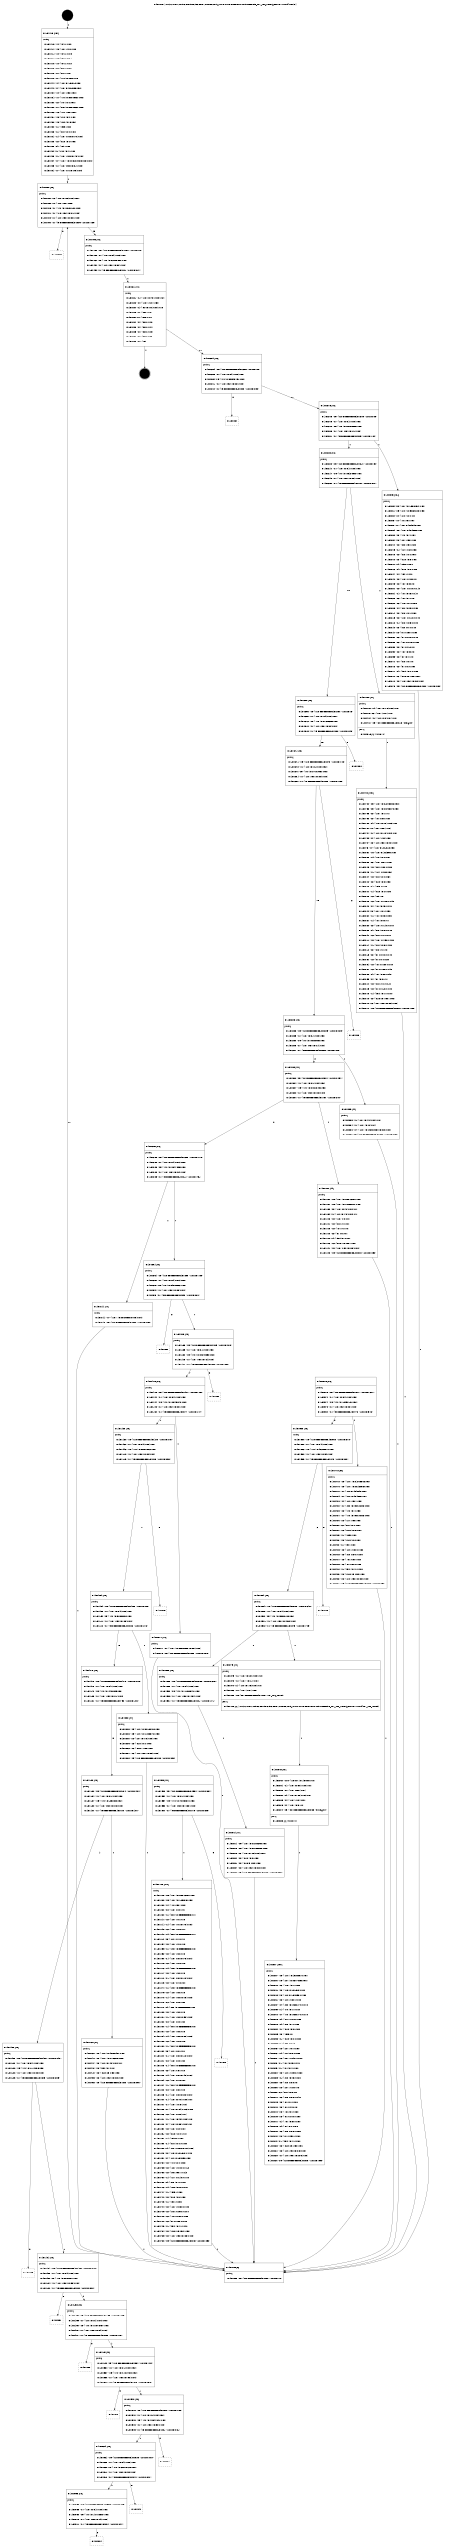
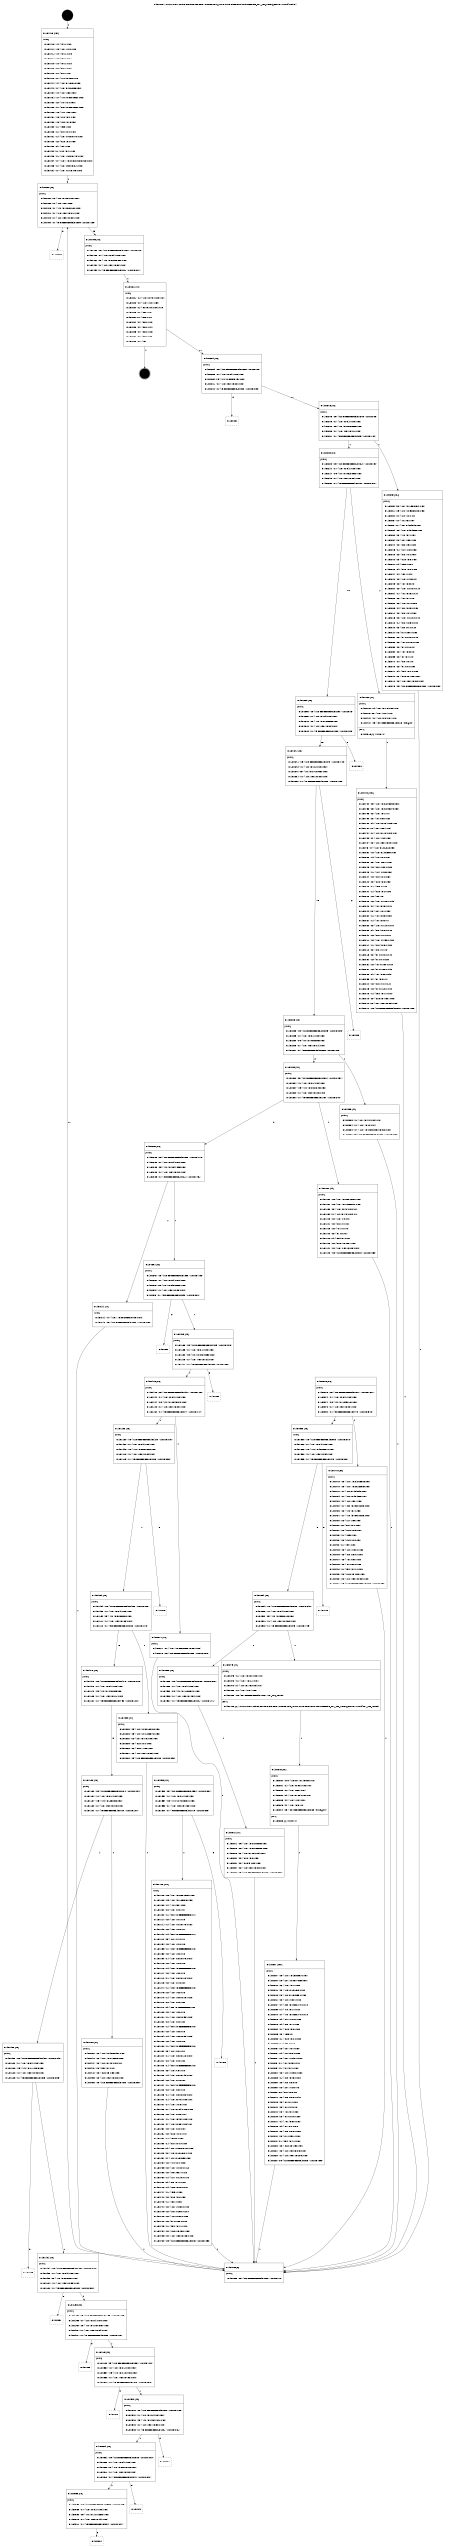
none -> (266, 2213)
